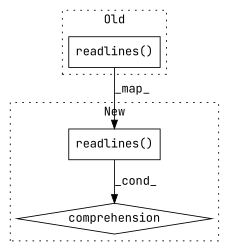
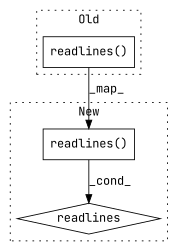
(114, 219) -> (89, 219)
